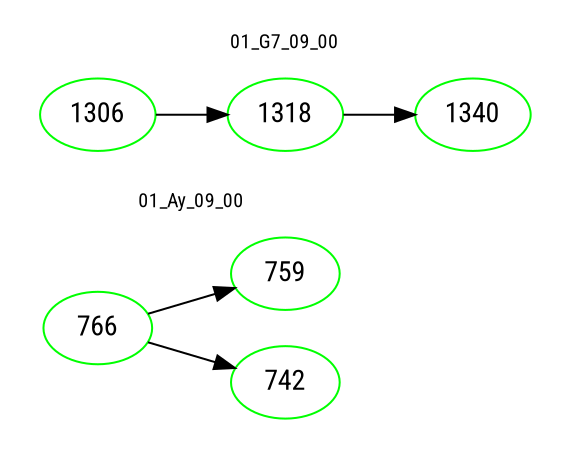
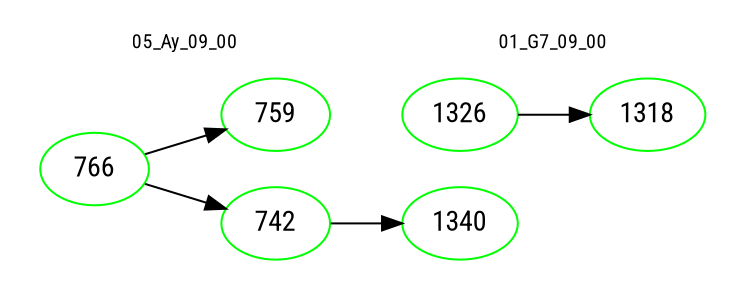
(98, 115) -> (460, 115)
(369, 115) -> (359, 223)
(192, 202) -> (185, 43)
